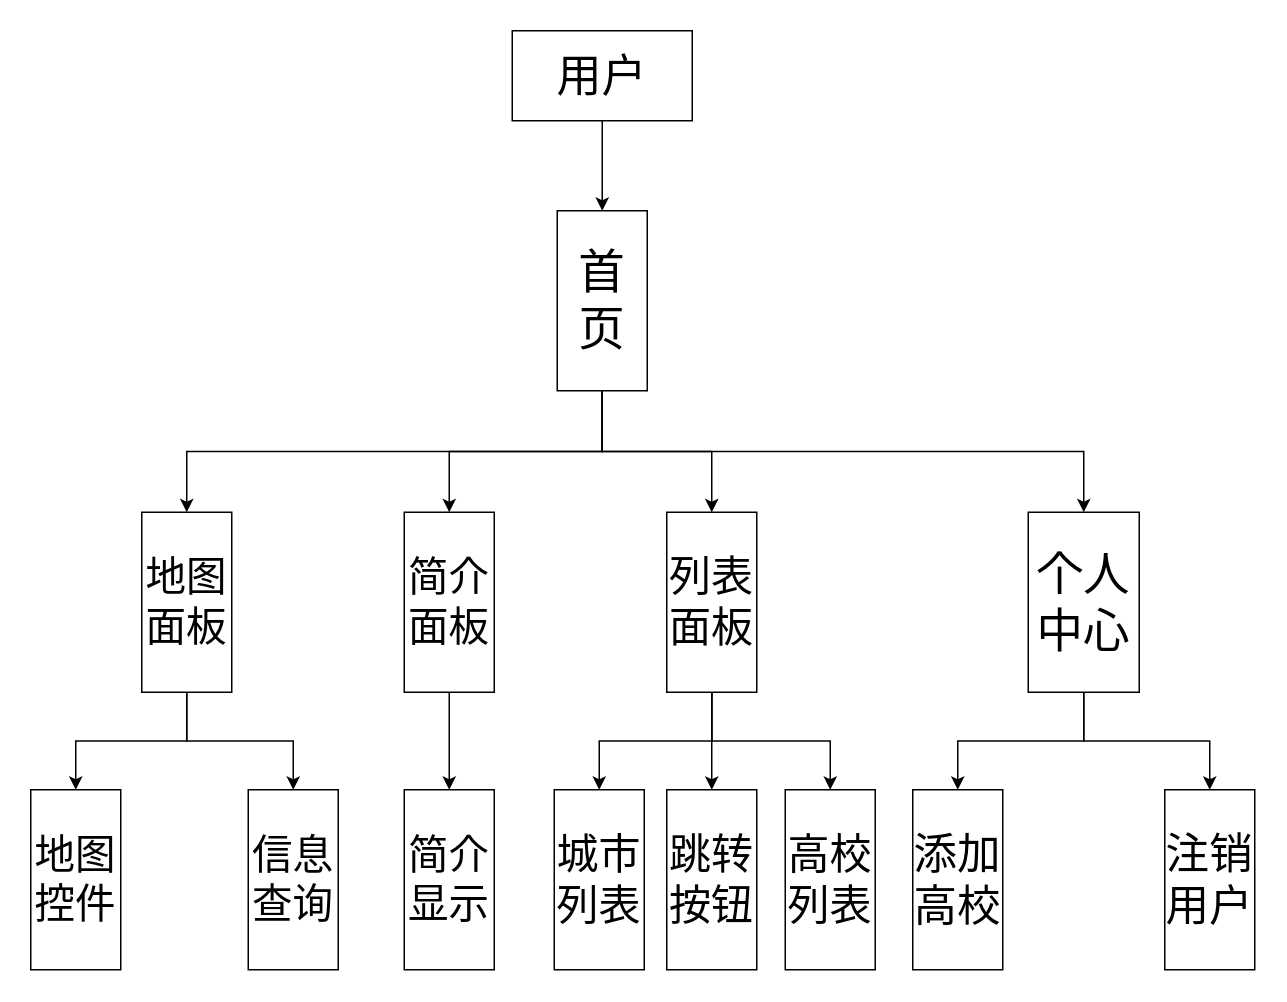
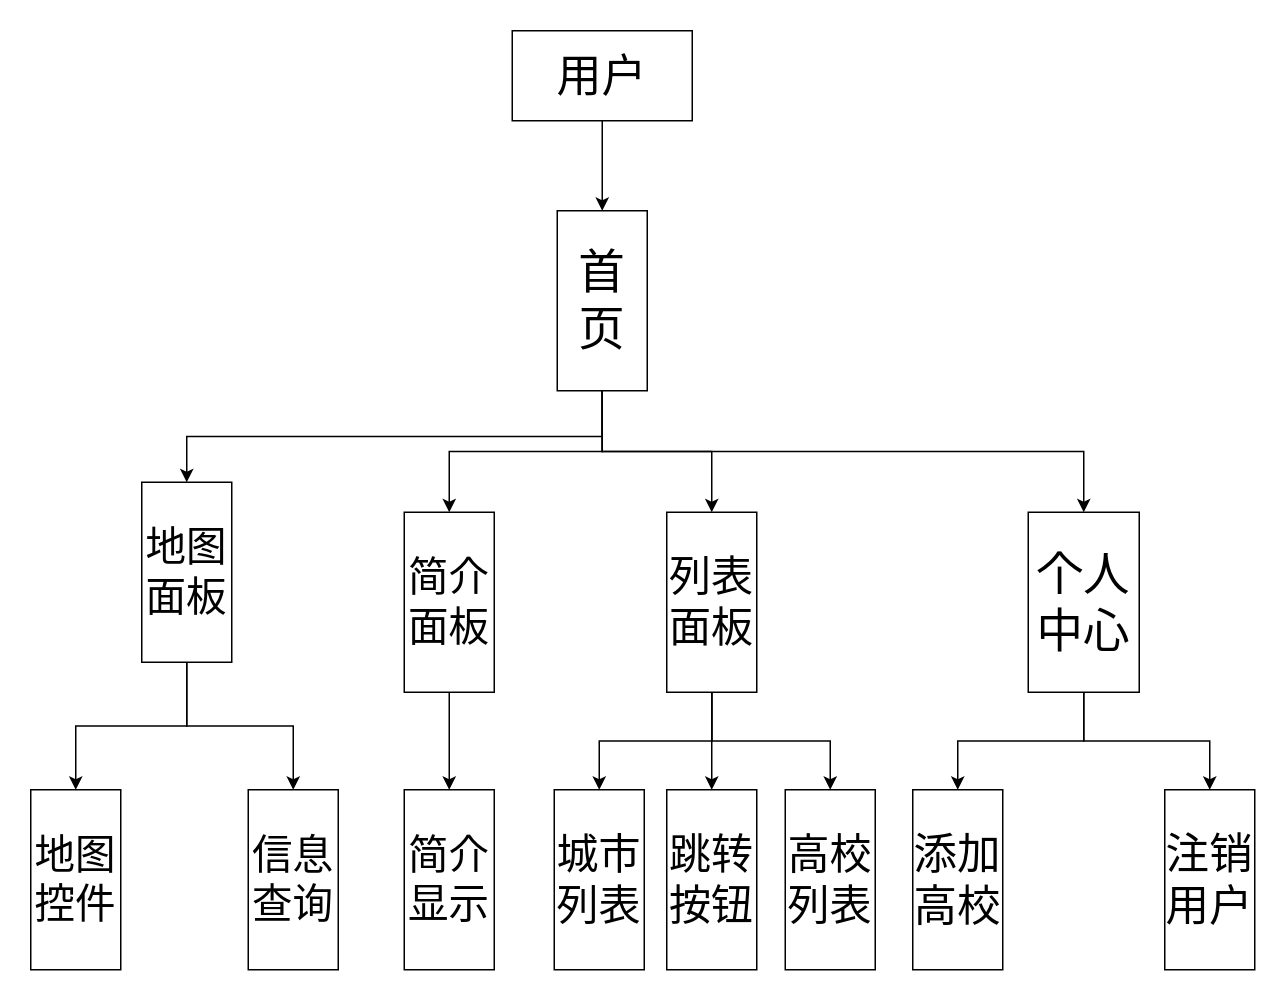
(187, 602) -> (187, 572)
